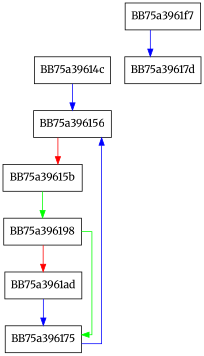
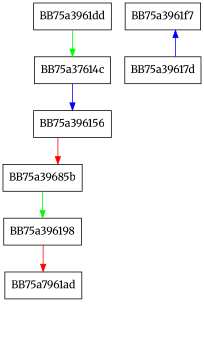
none -> (72, 16)
(150, 40) -> (175, 47)
(72, 70) -> (72, 70)
(43, 178) -> (43, 178)
(43, 285) -> (43, 285)
(43, 339) -> none
